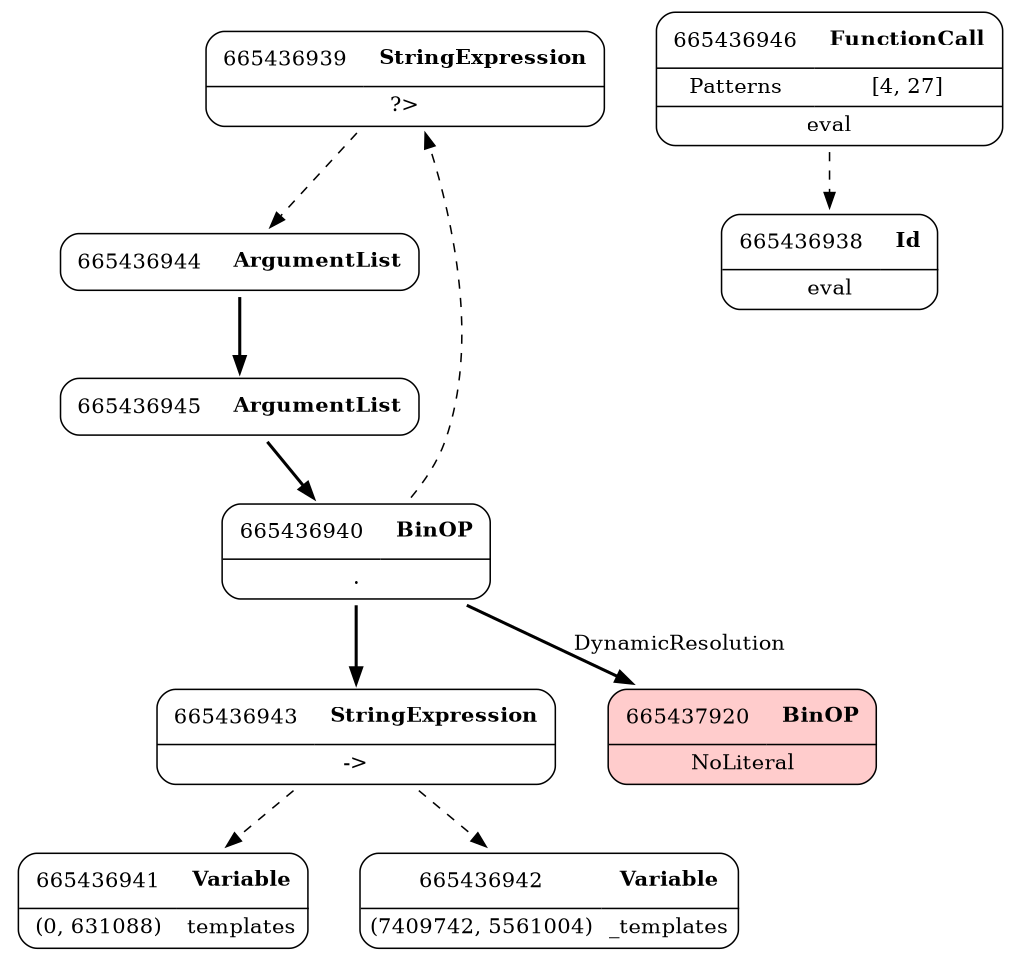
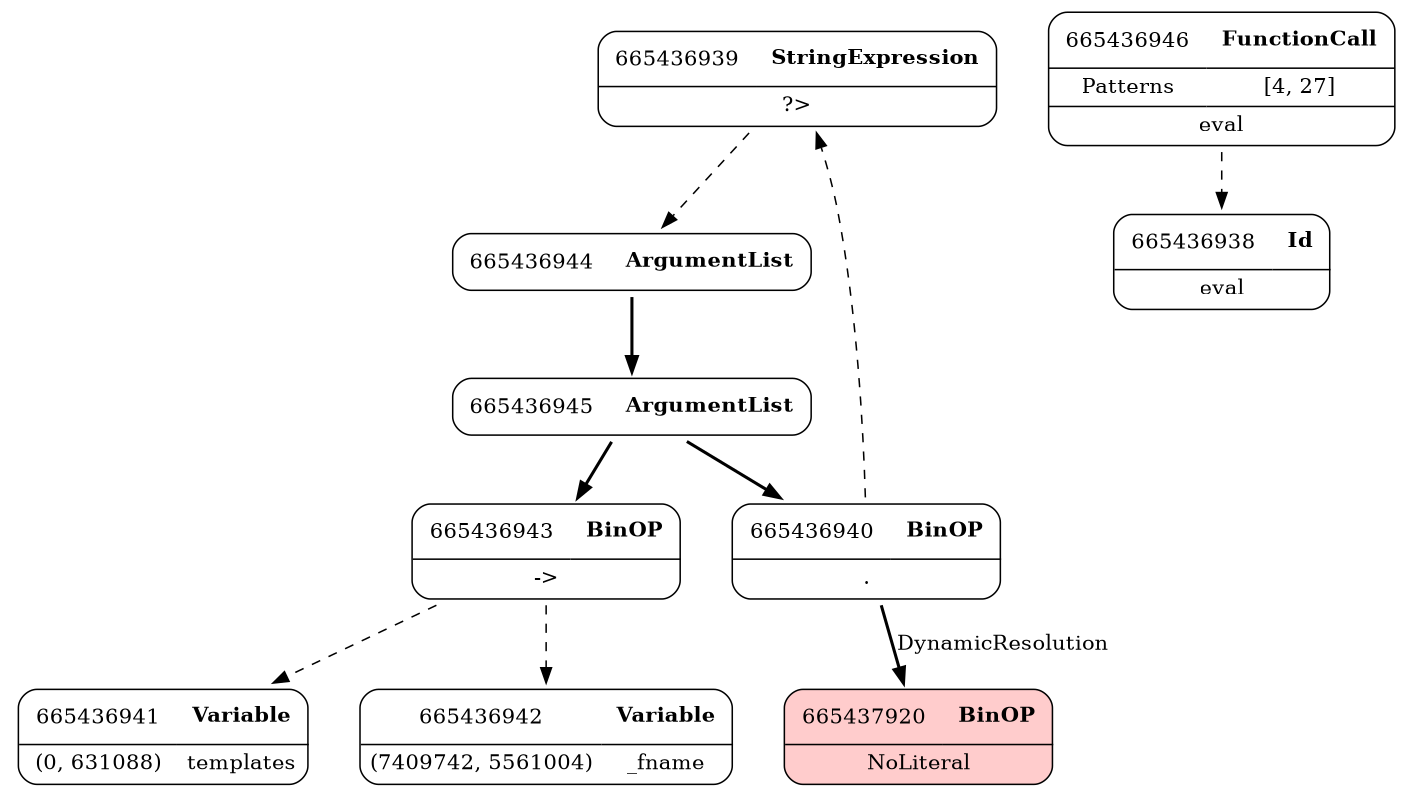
(356, 636) -> (599, 463)
(434, 715) -> (625, 530)
(669, 927) -> (666, 763)
